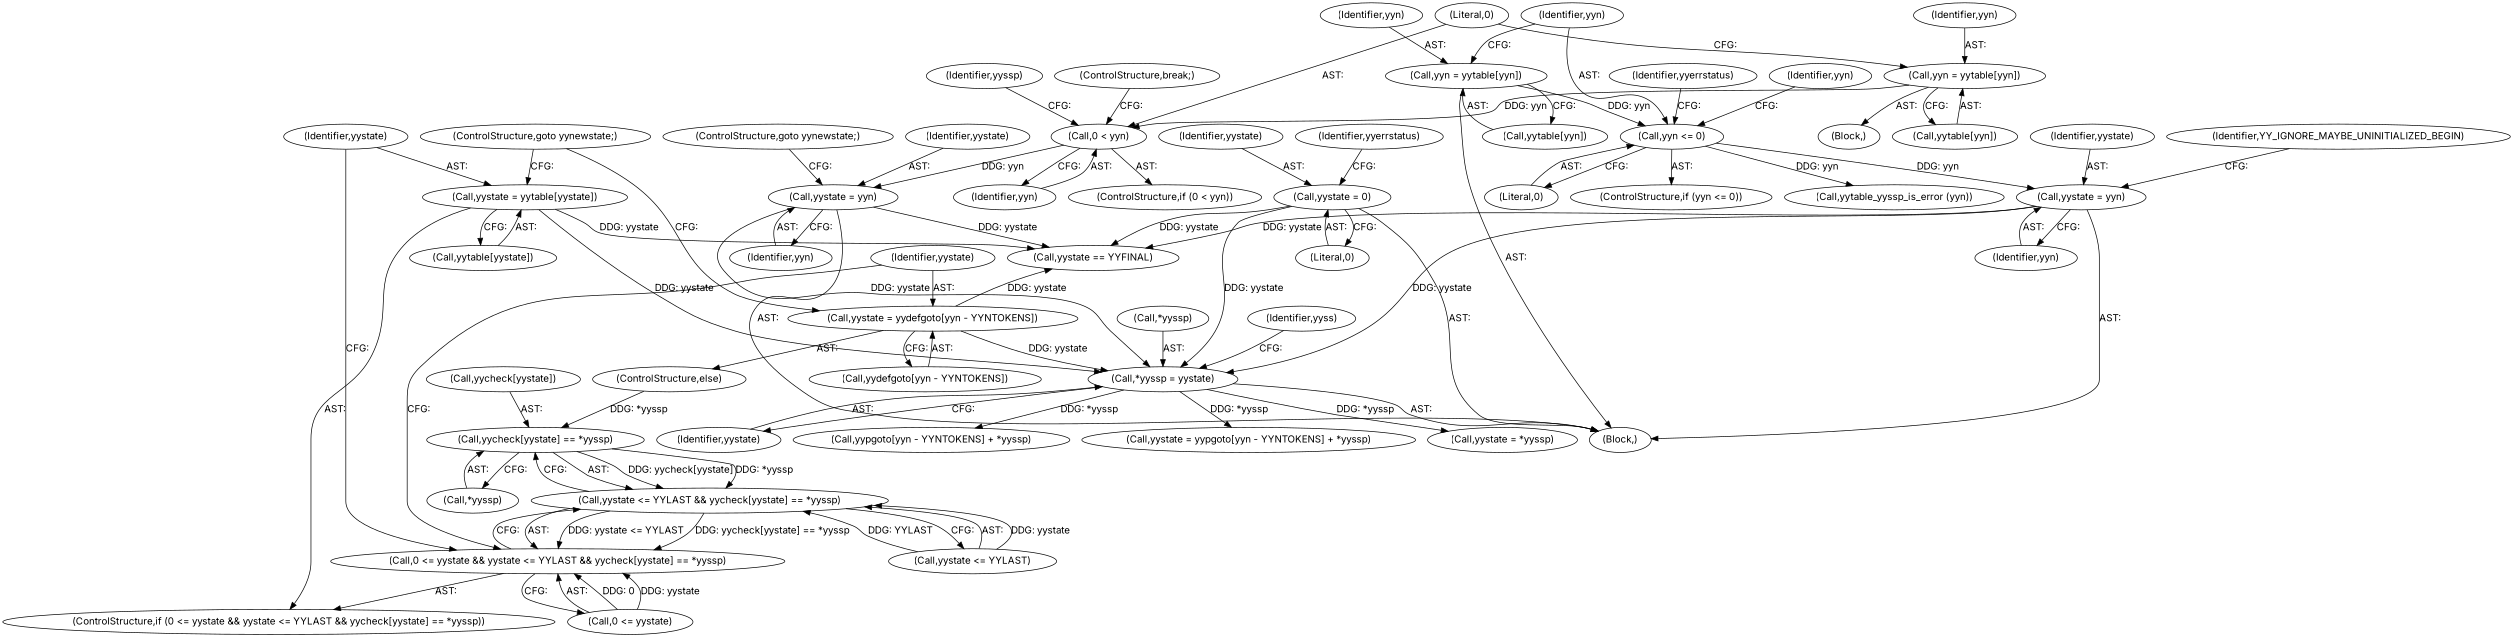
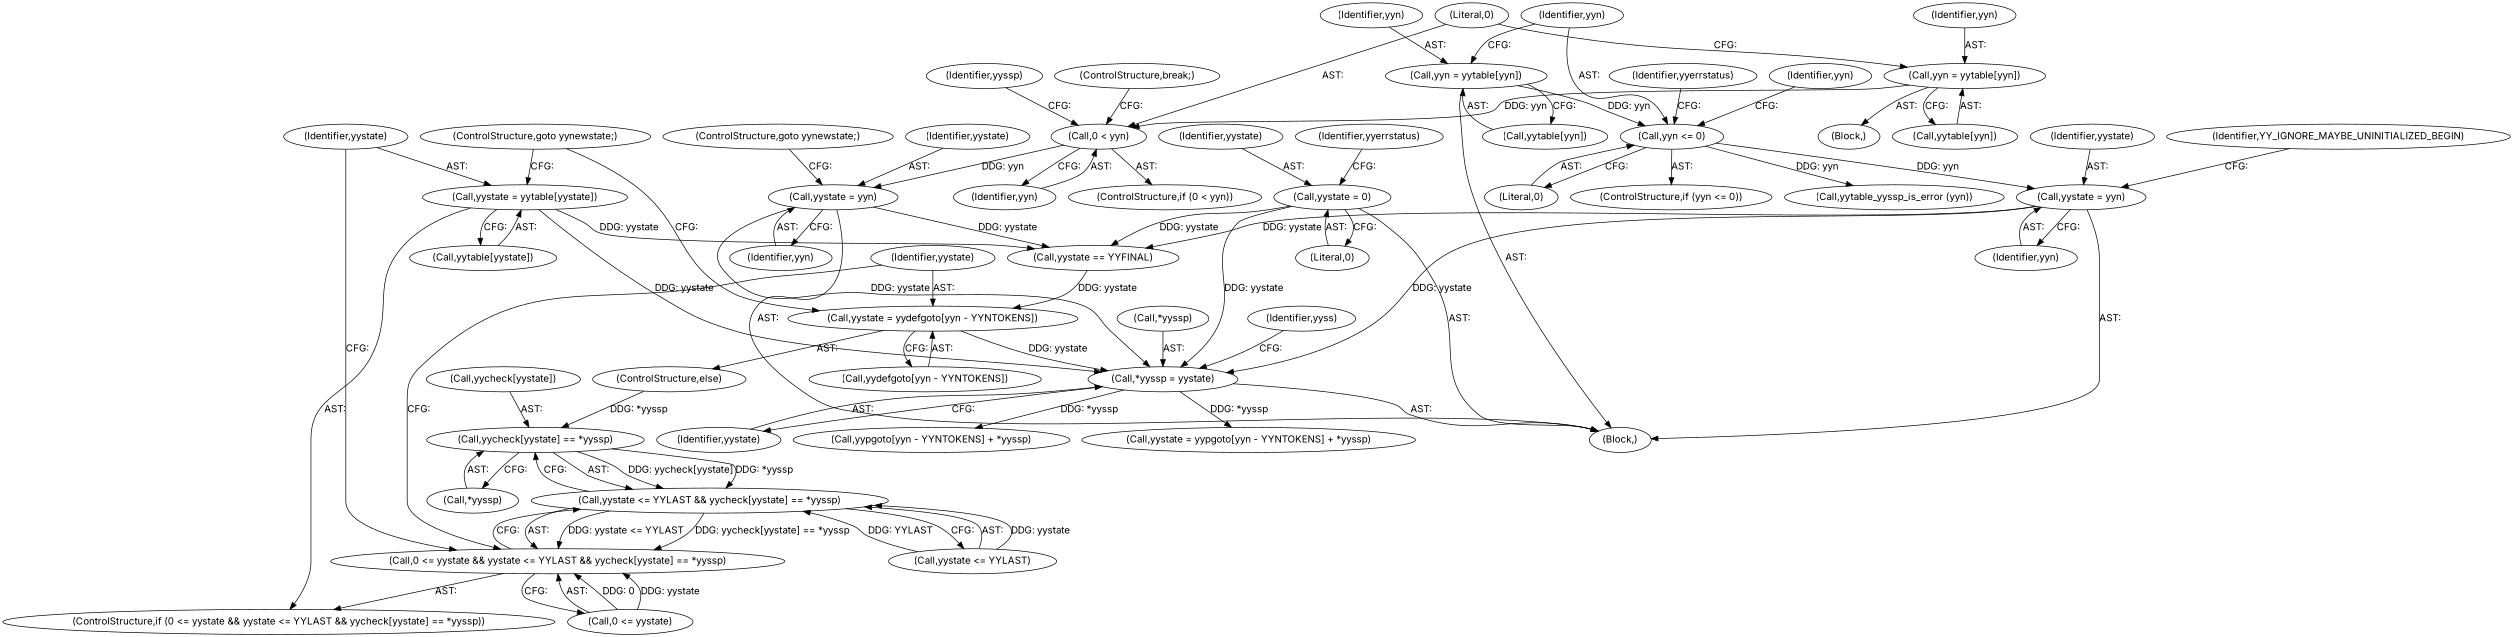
(999, 286) -> (1063, 296)
(1503, 440) -> none
